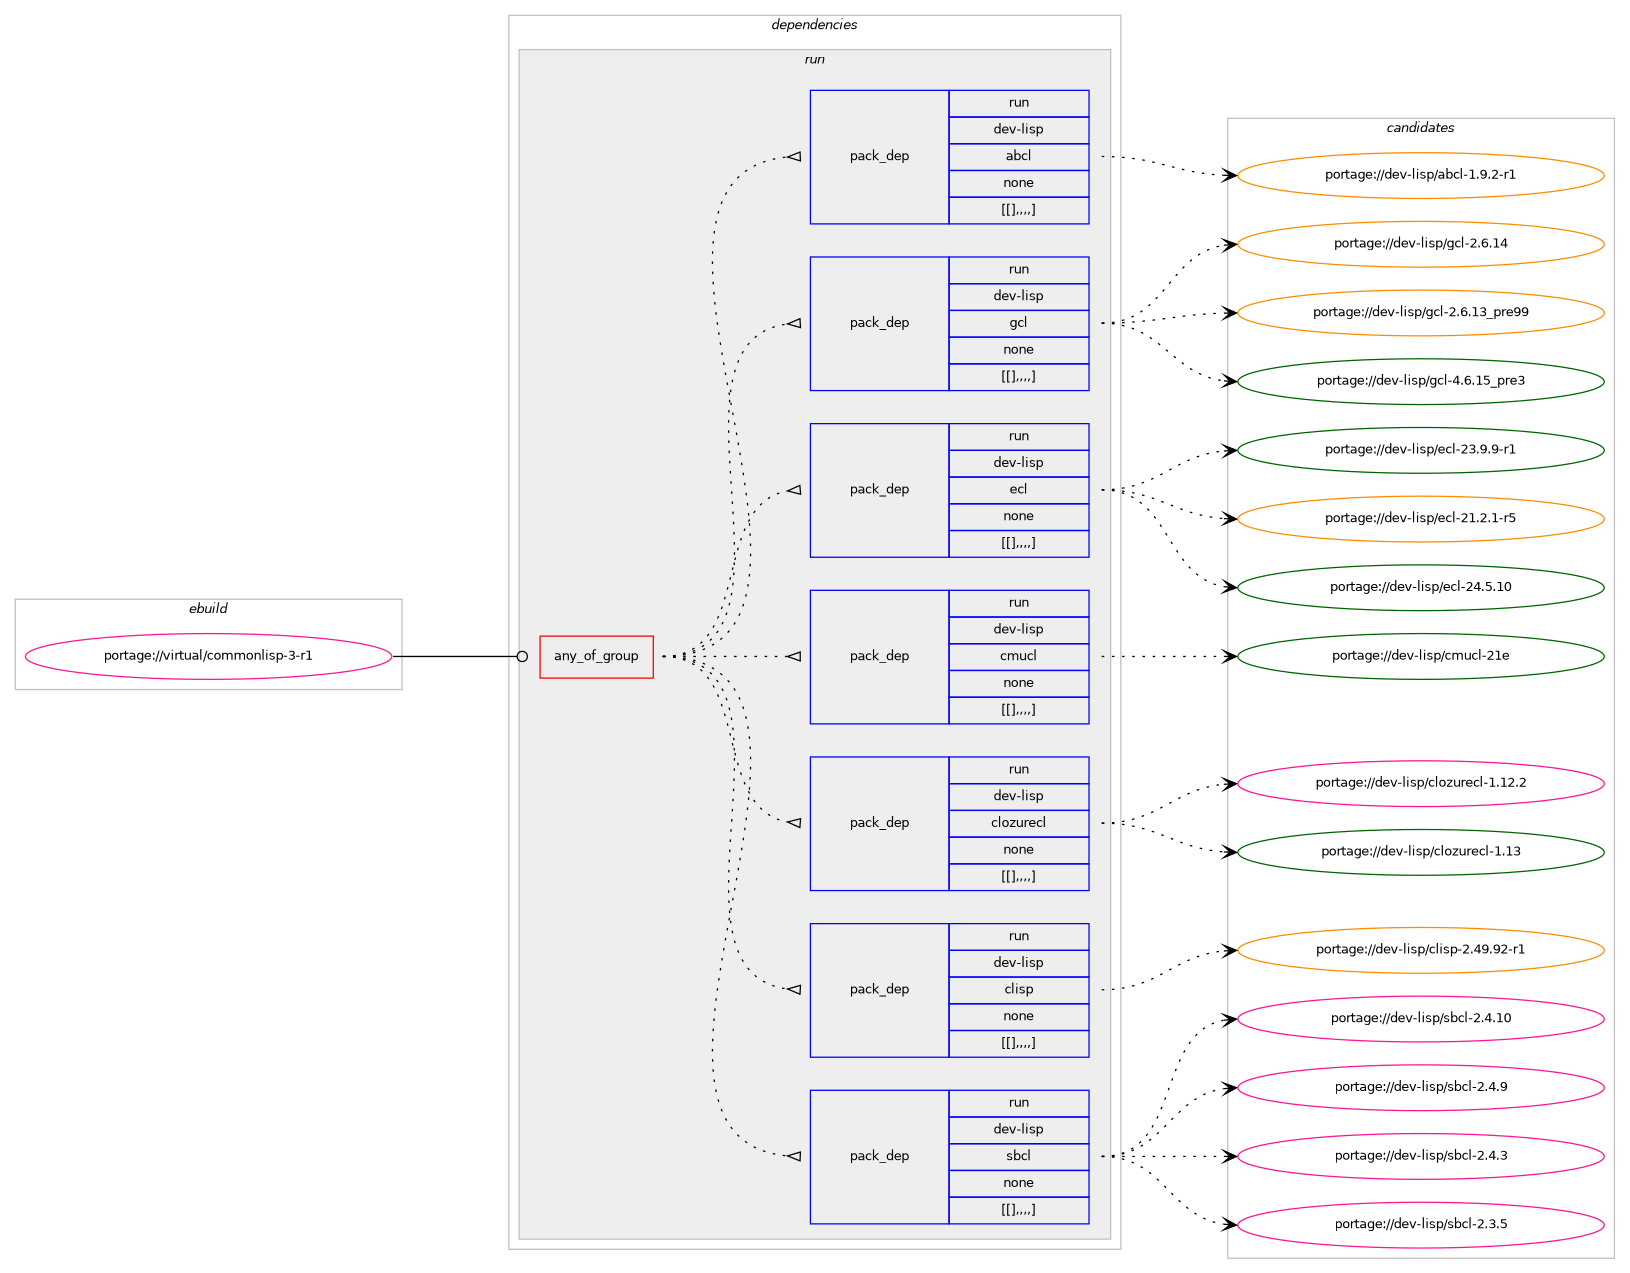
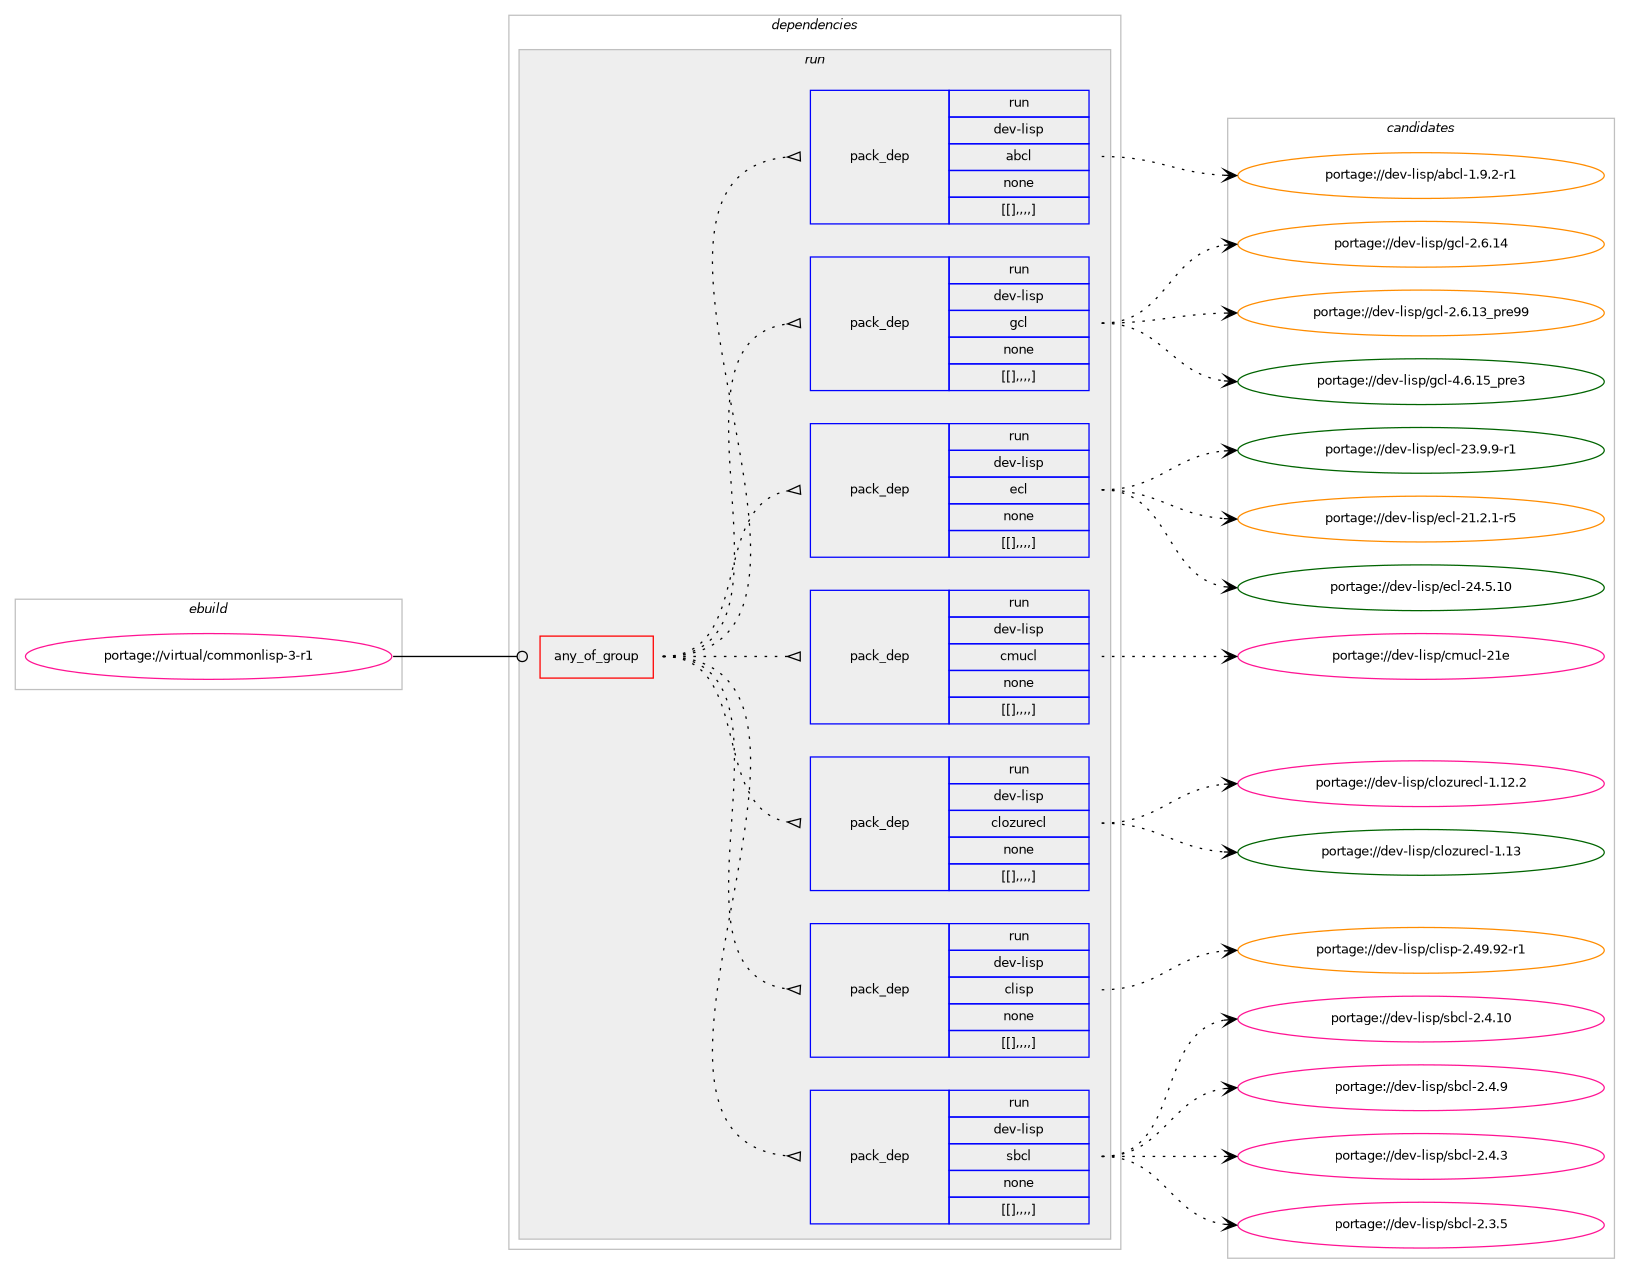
(1421, 656) -> (1421, 656)
